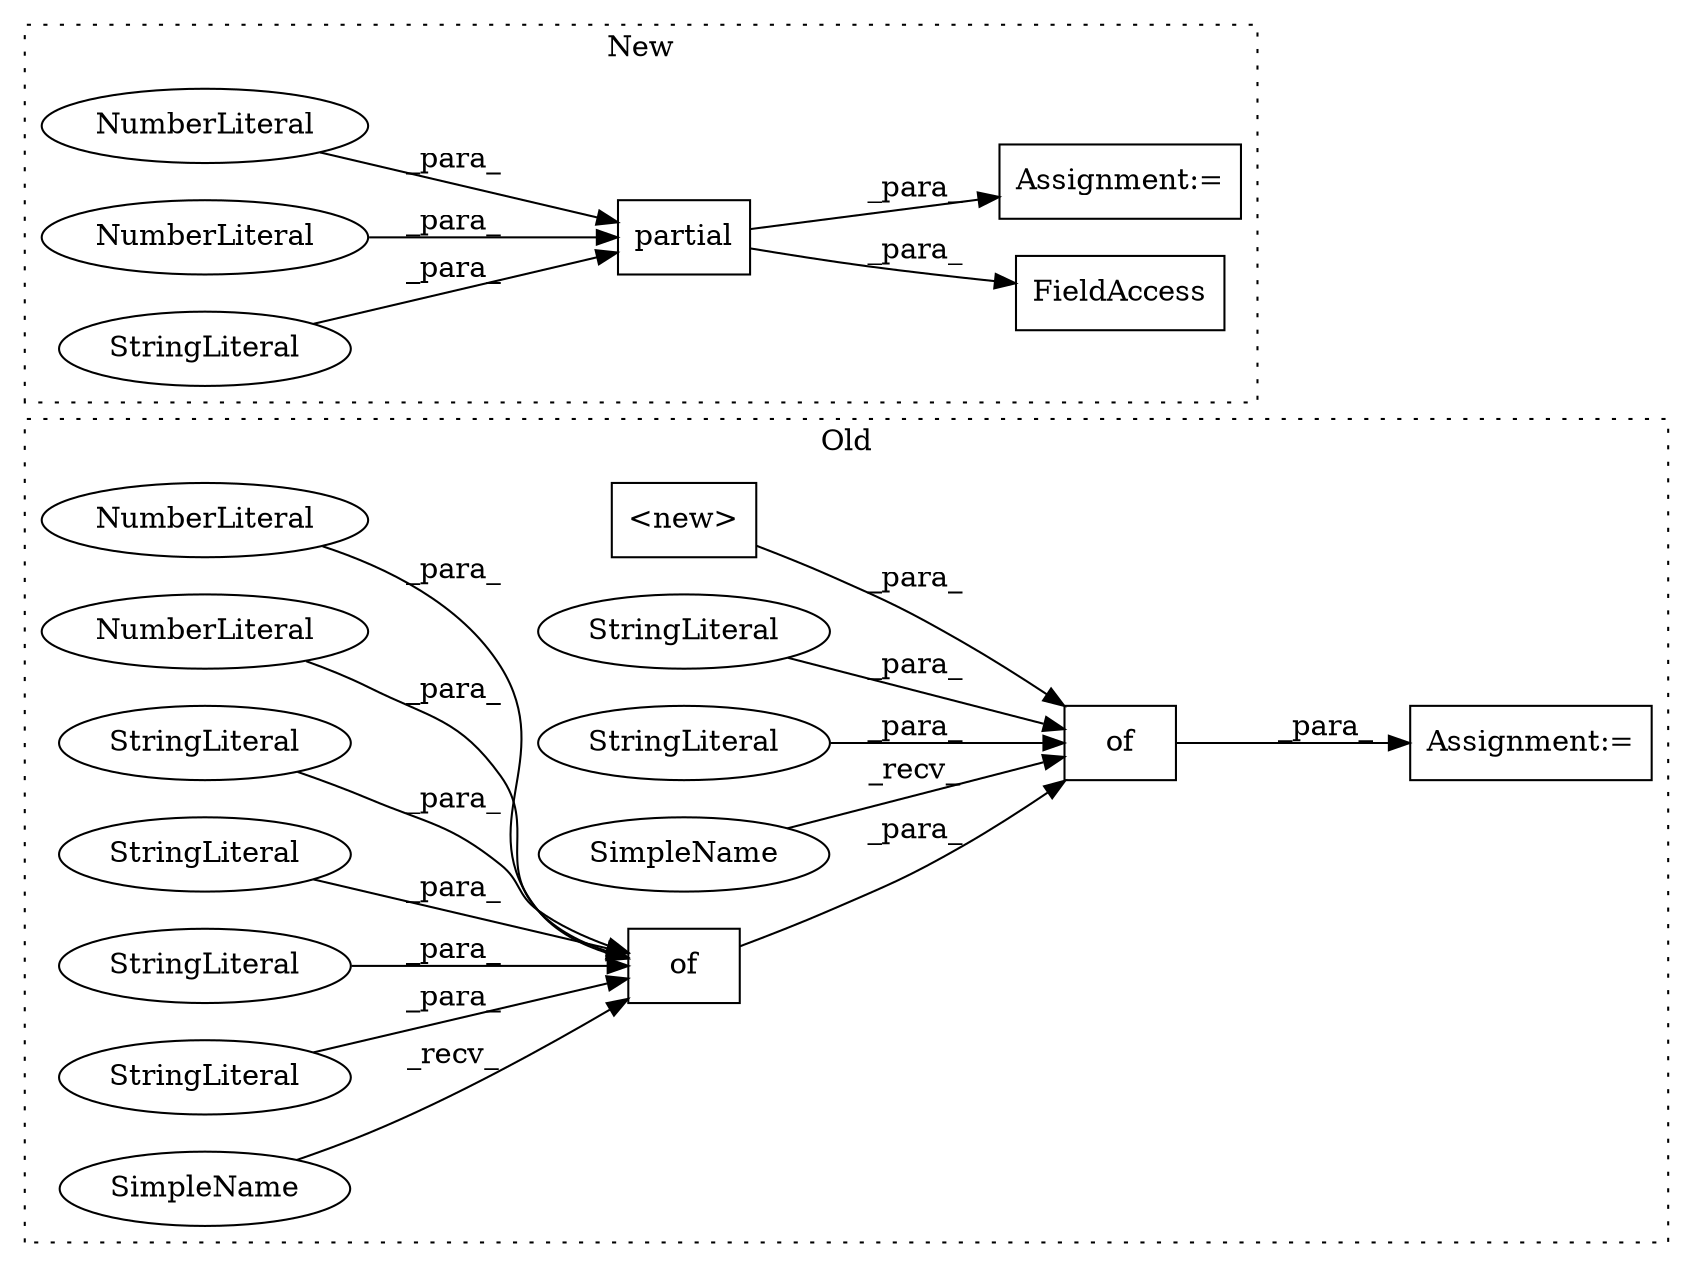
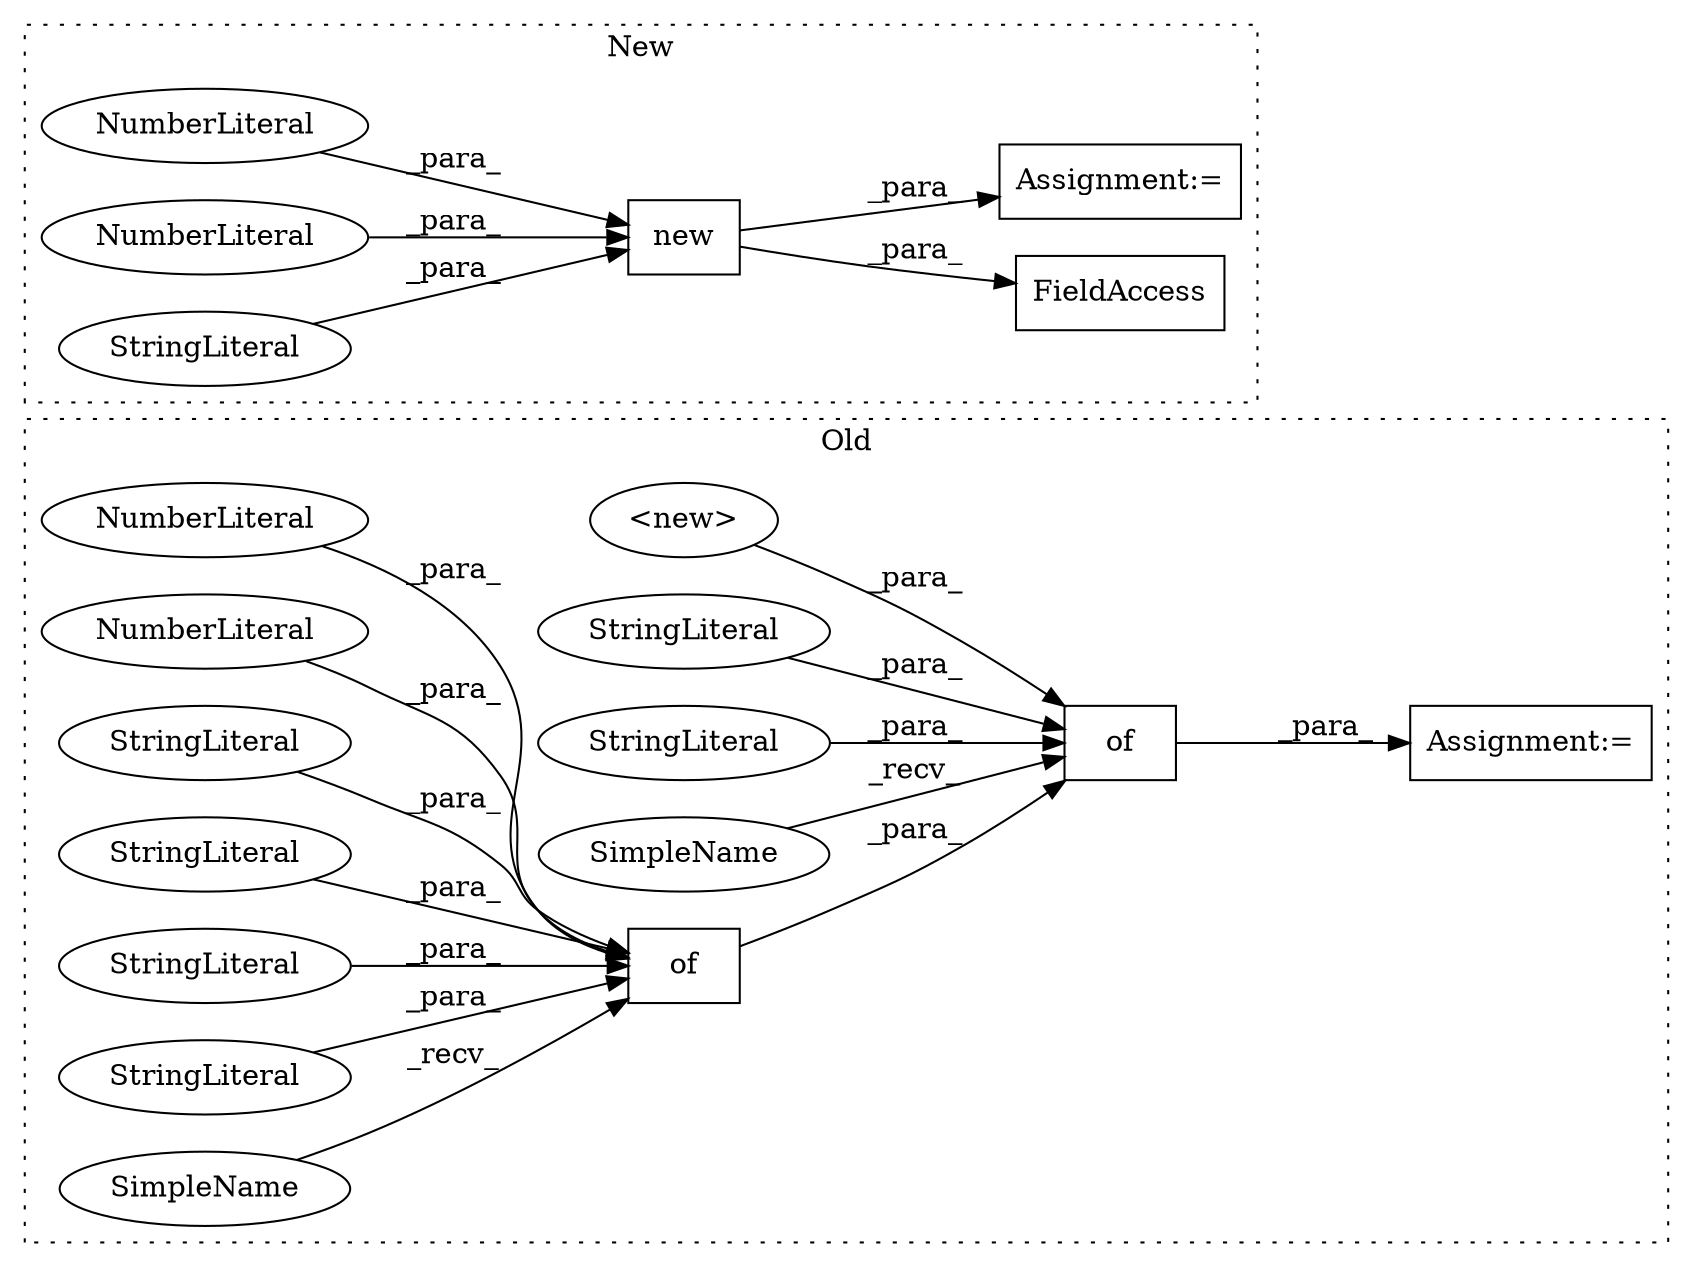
(684, 237) -> (684, 237)
(684, 520) -> (684, 520)
